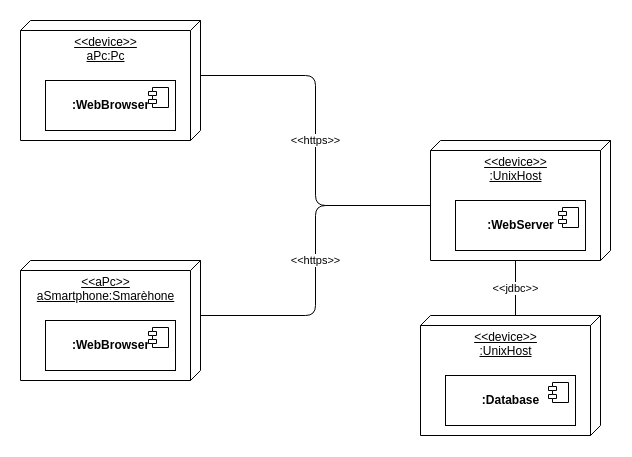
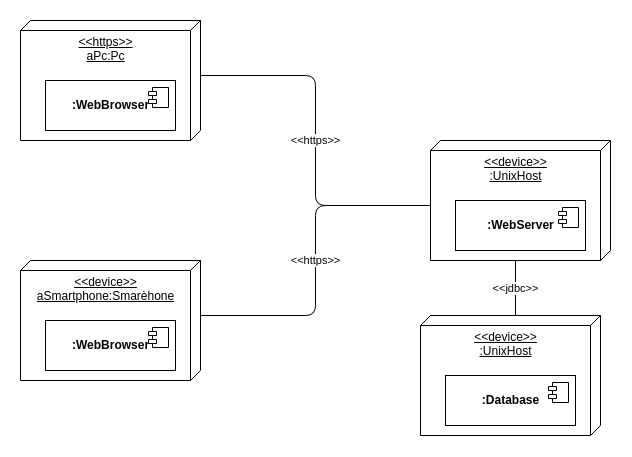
(106, 50) -> (106, 50)
(106, 290) -> (106, 290)
